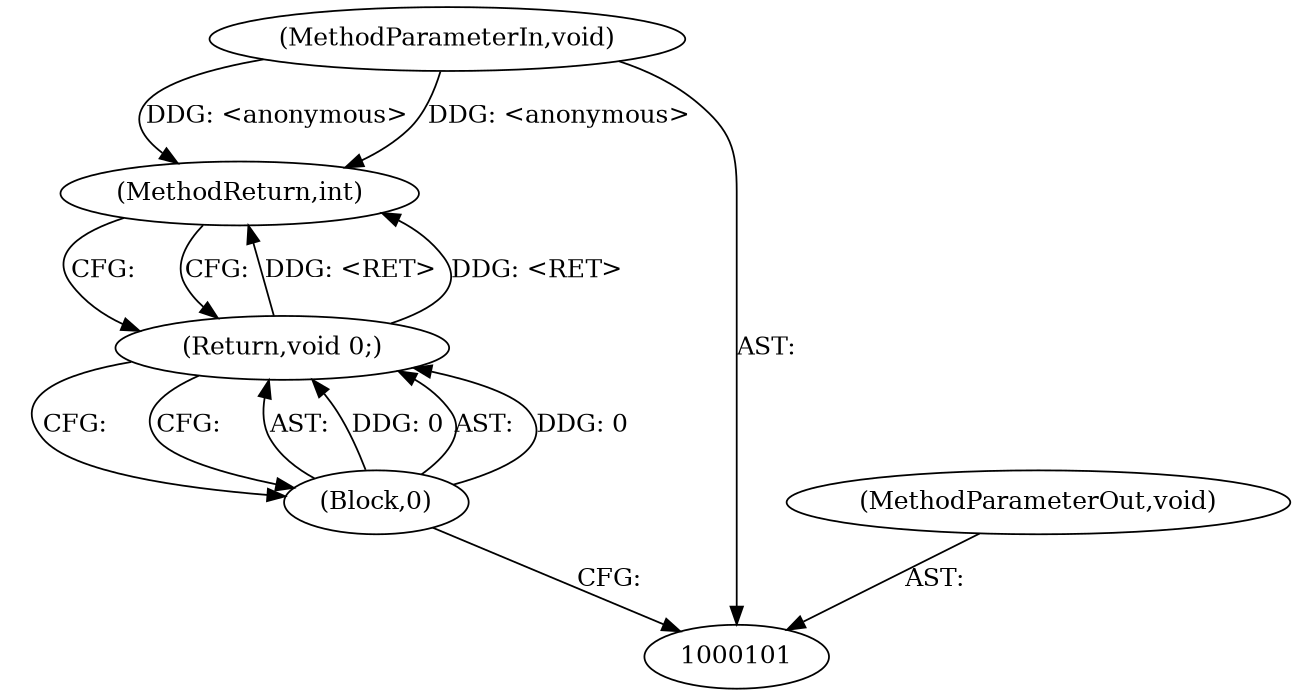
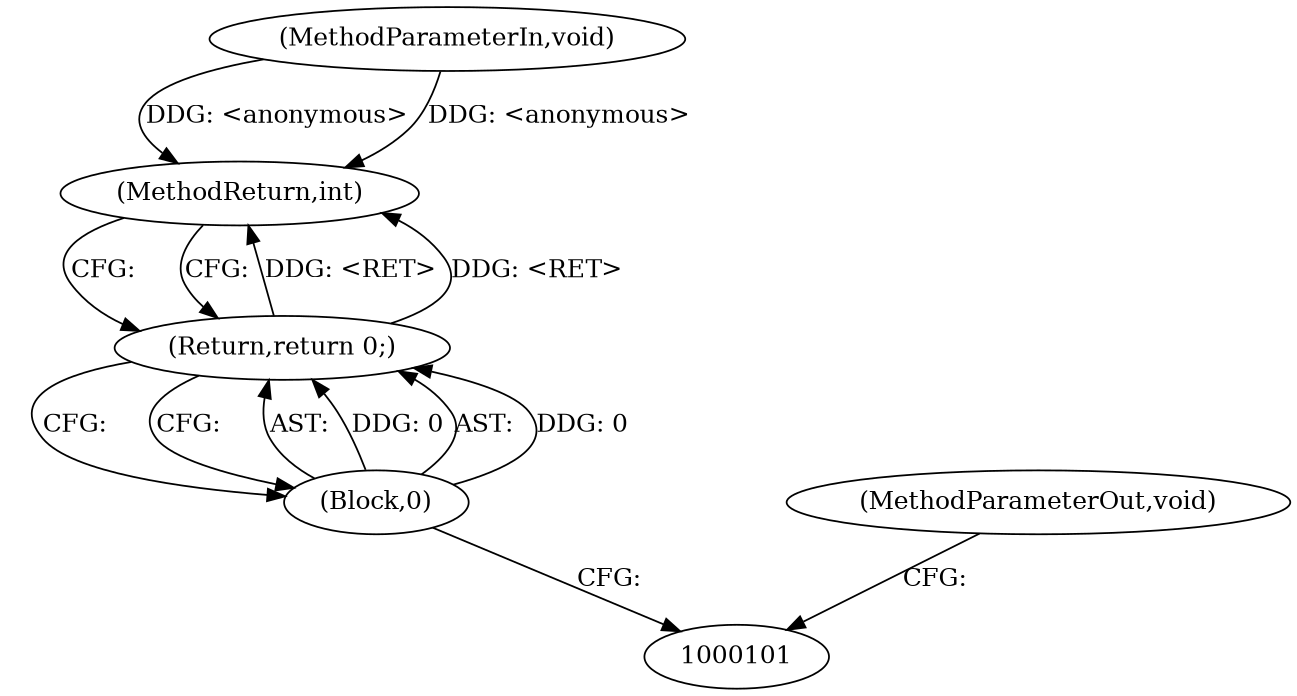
(737, 303) -> none
(282, 348) -> (282, 348)
(939, 580) -> (939, 580)
